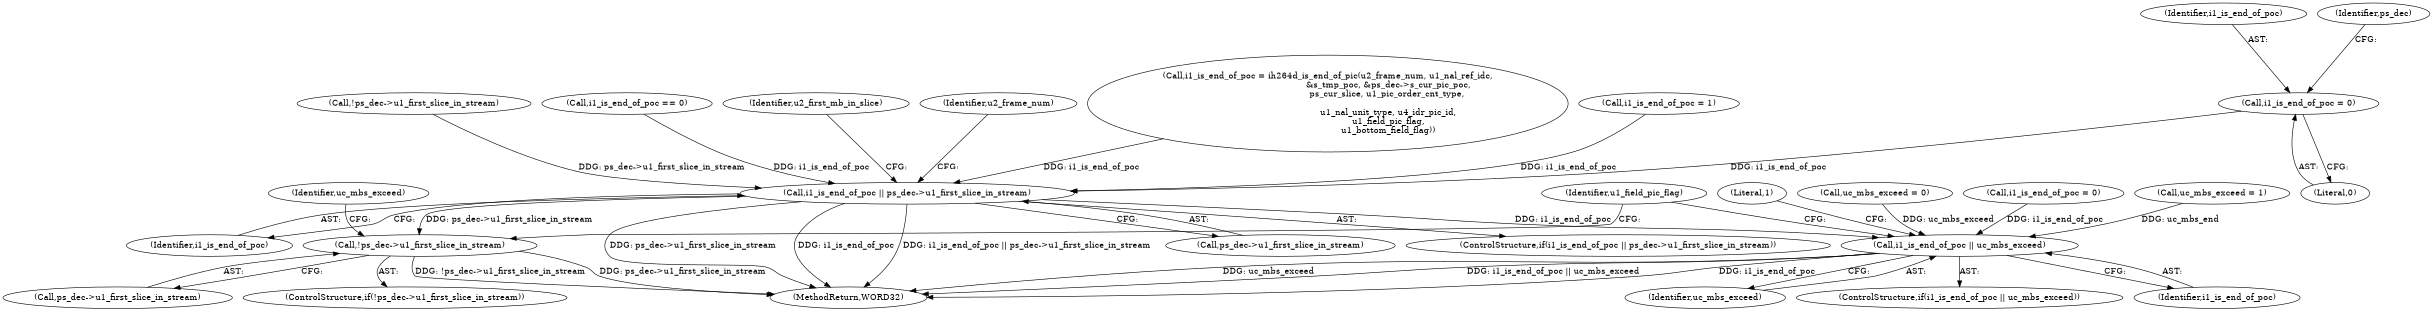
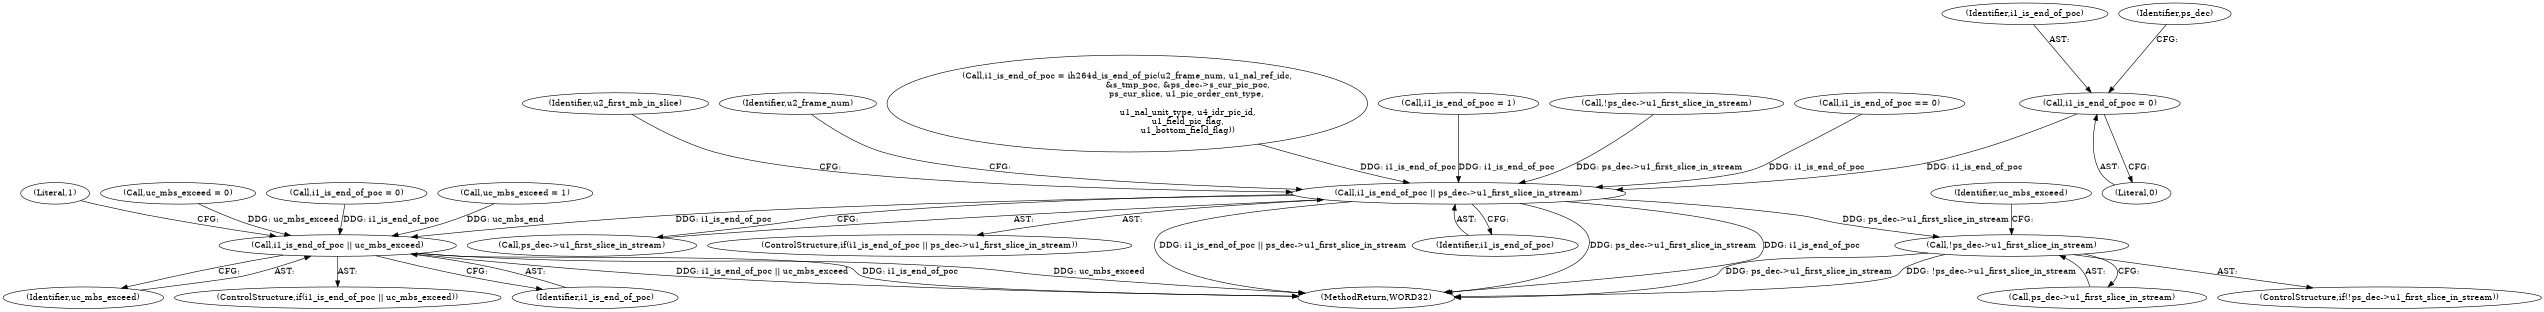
(1624, 193) -> none
